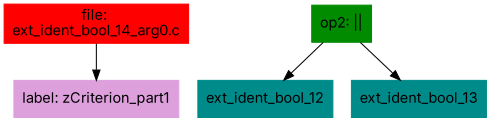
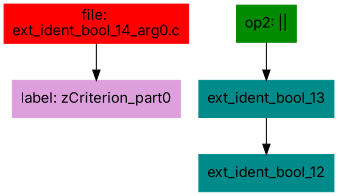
(307, 58) -> (266, 131)
(96, 99) -> (96, 99)
